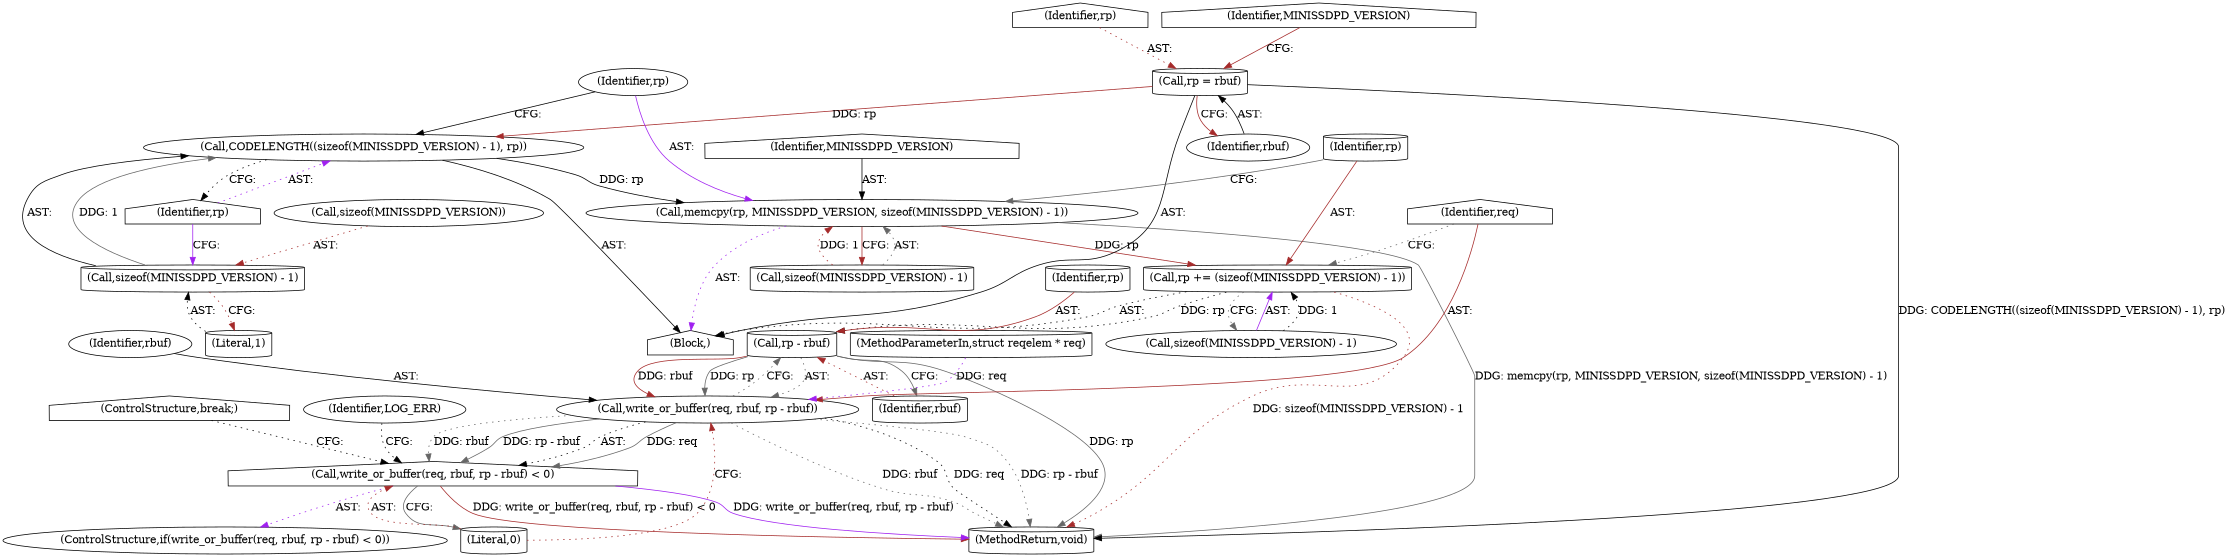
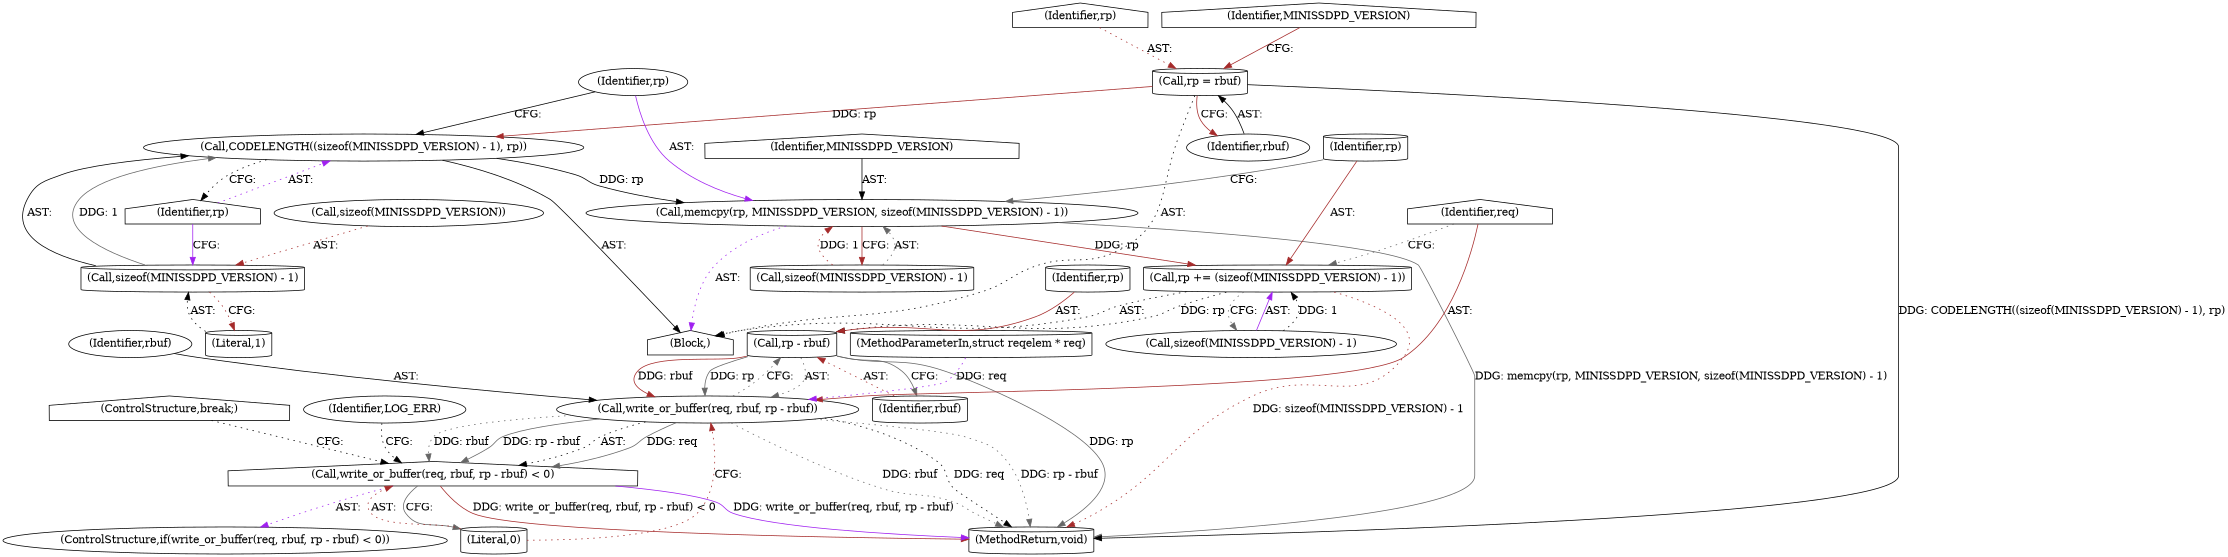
(1010, 279) -> (1010, 279)
